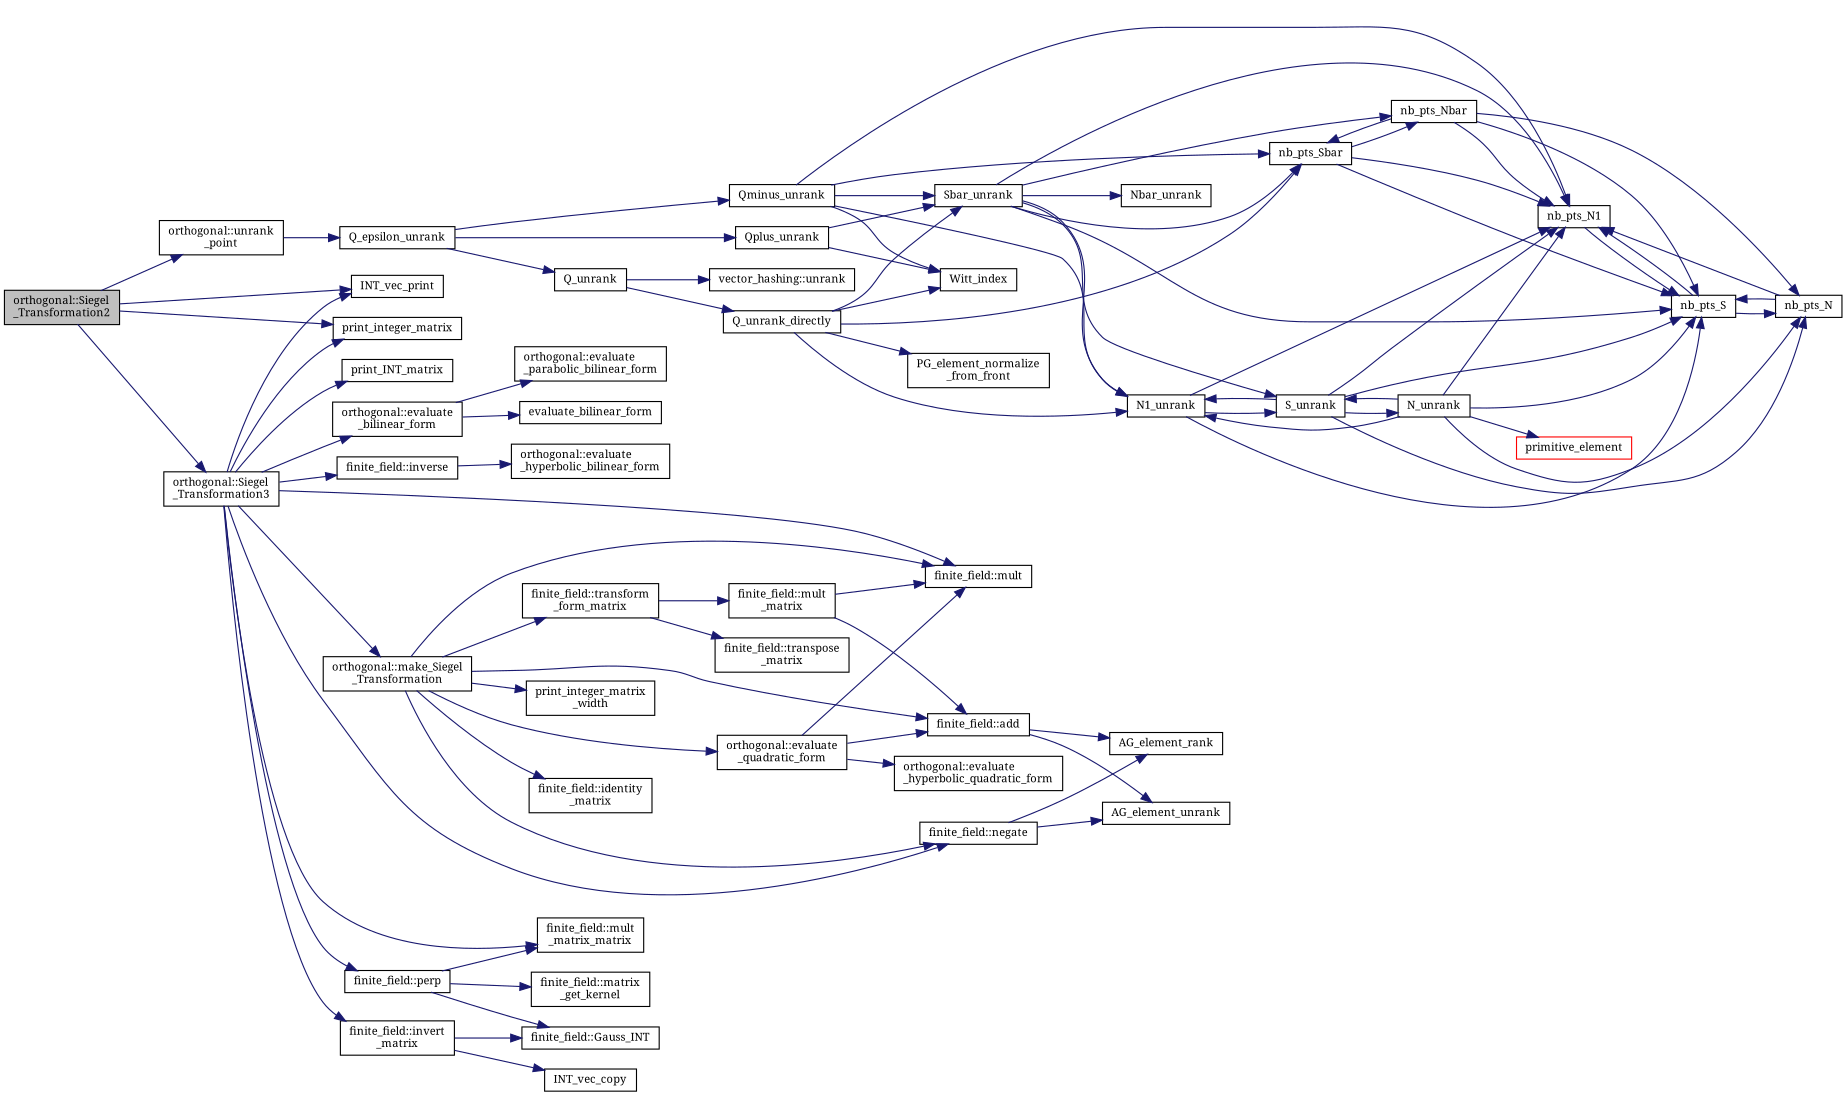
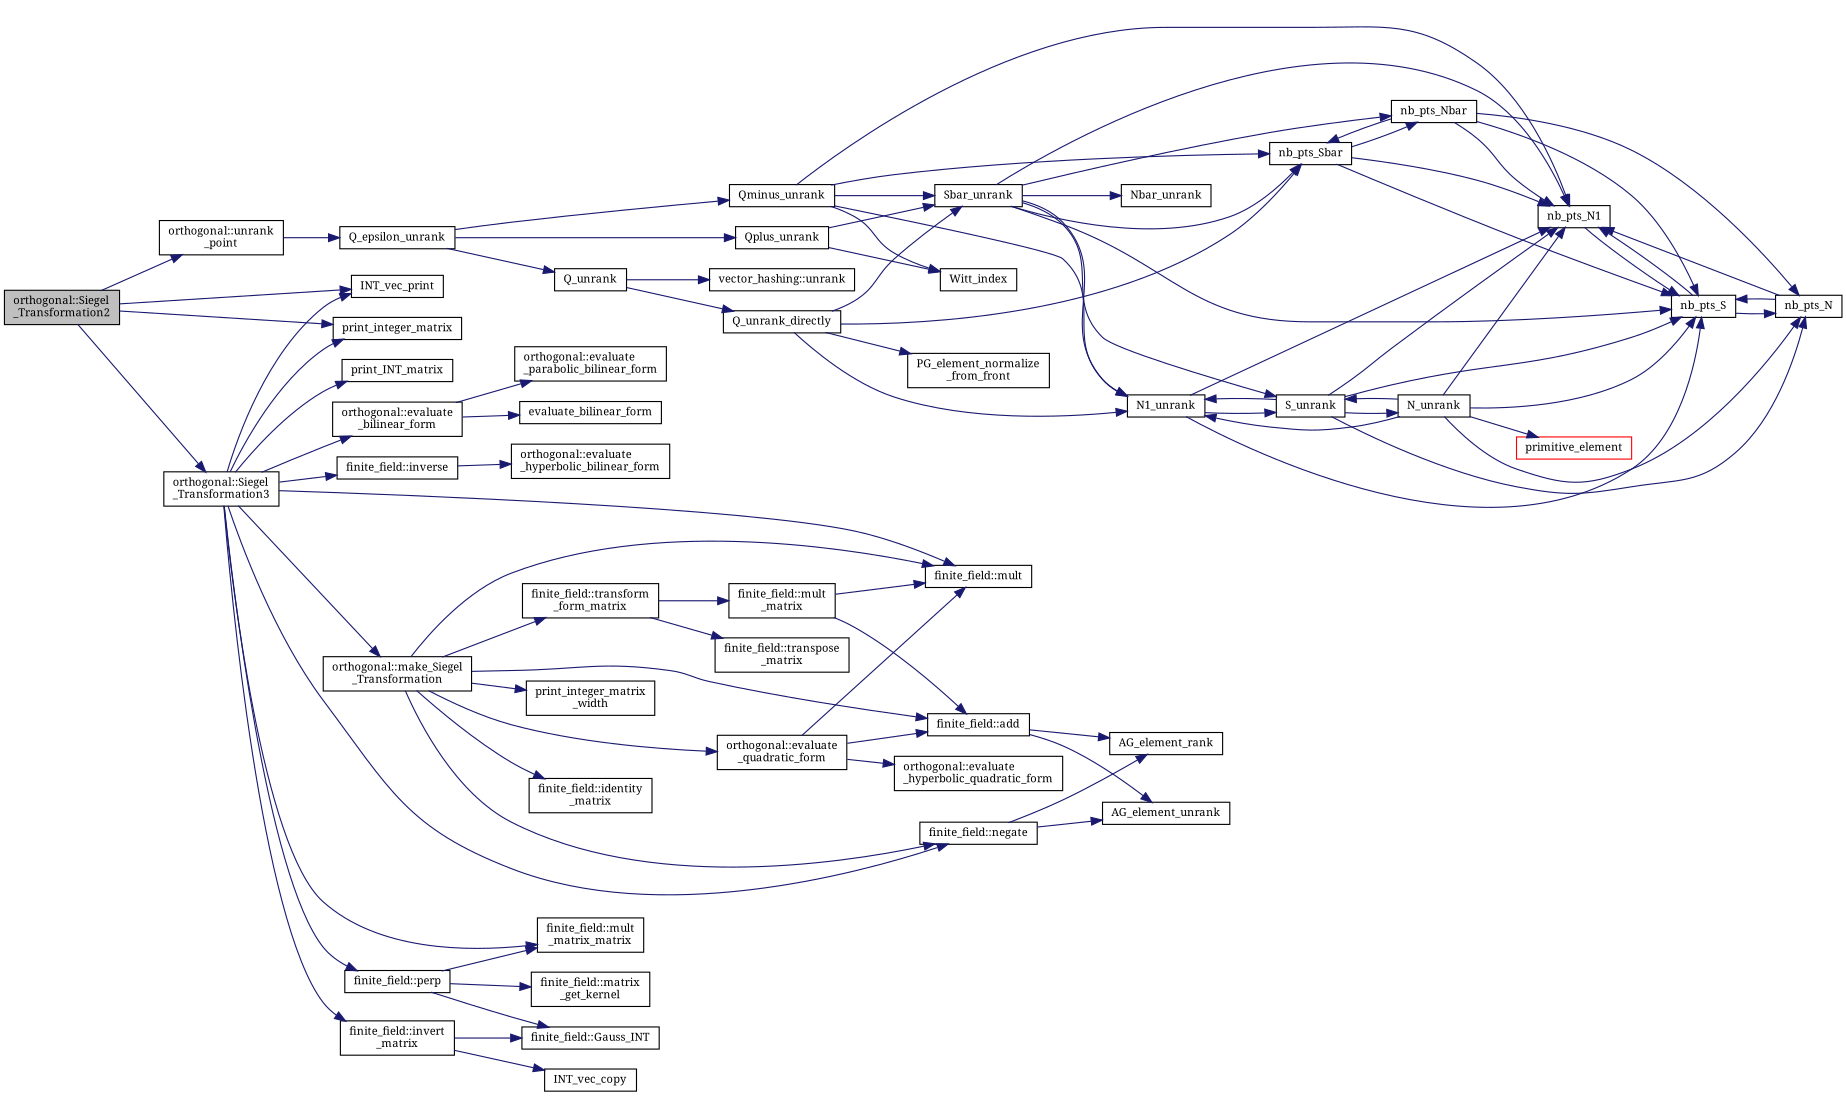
(881, 301) -> none
